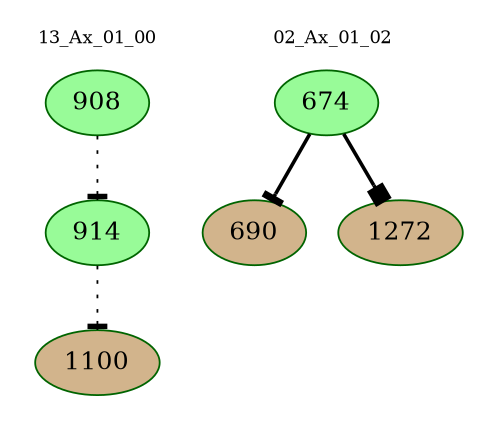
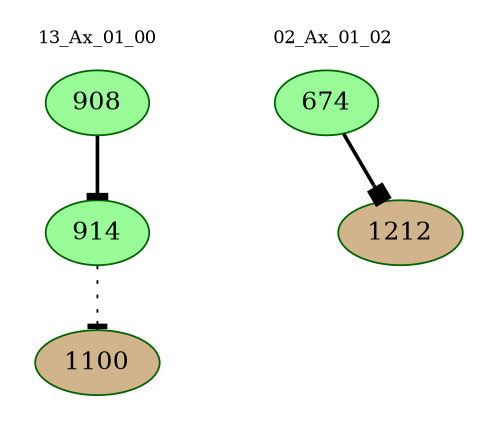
(97, 163) -> (97, 163)
(254, 233) -> none
(401, 233) -> (401, 233)
